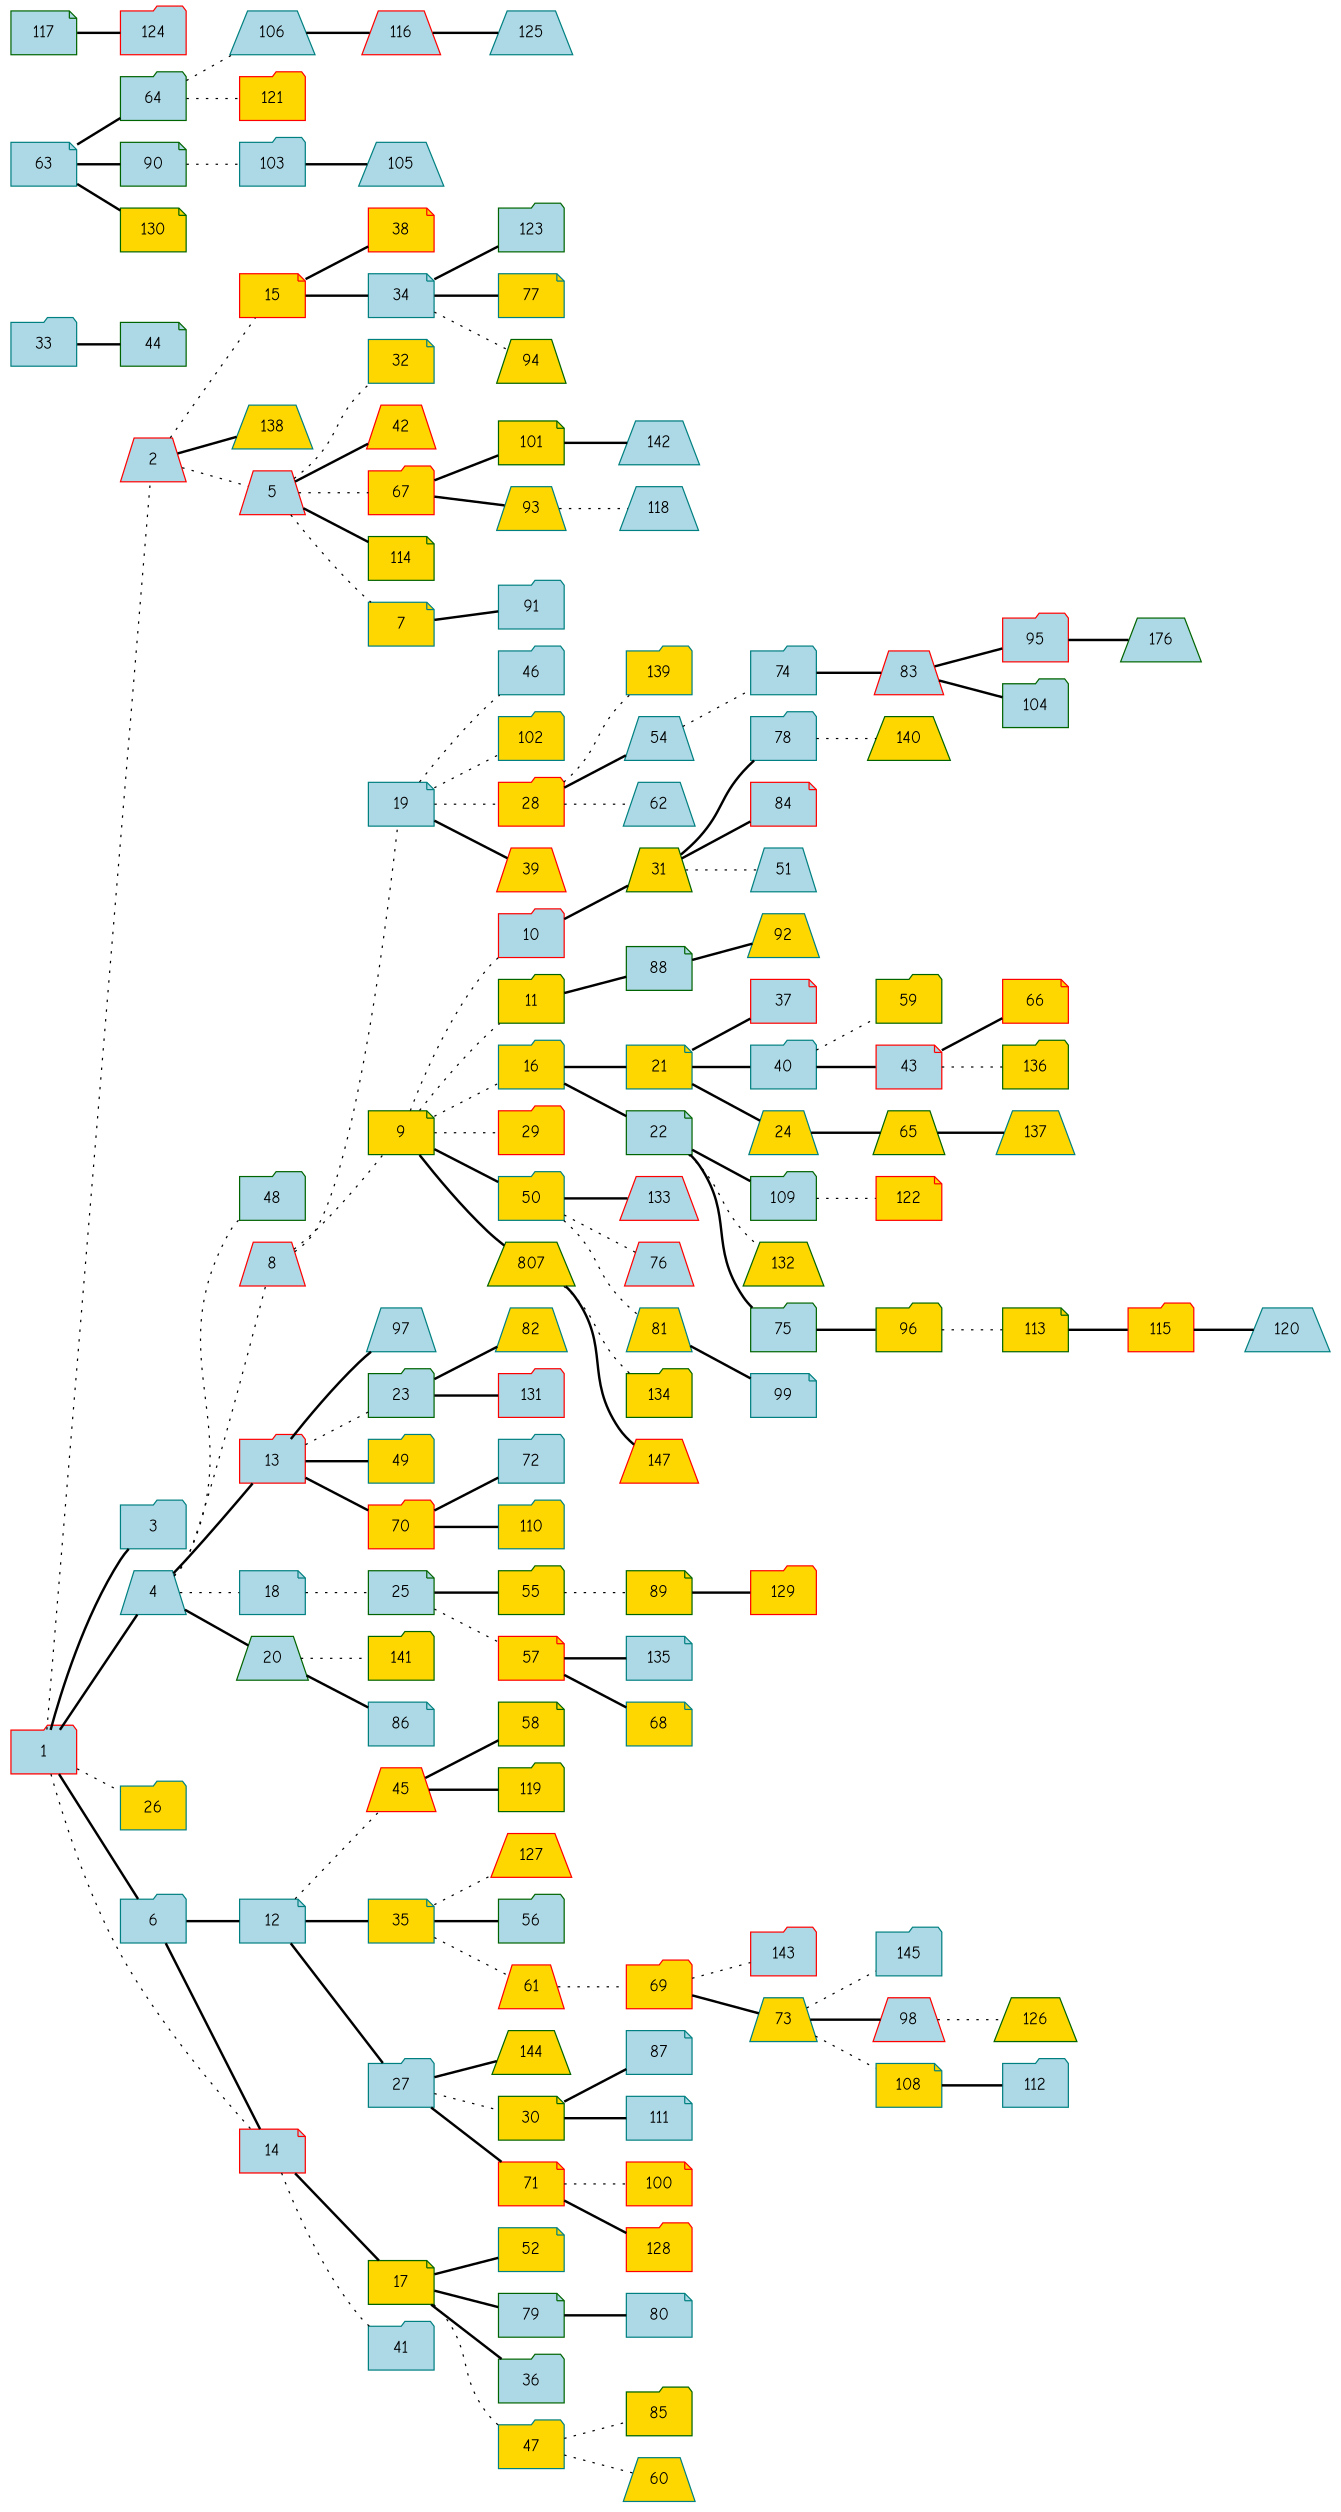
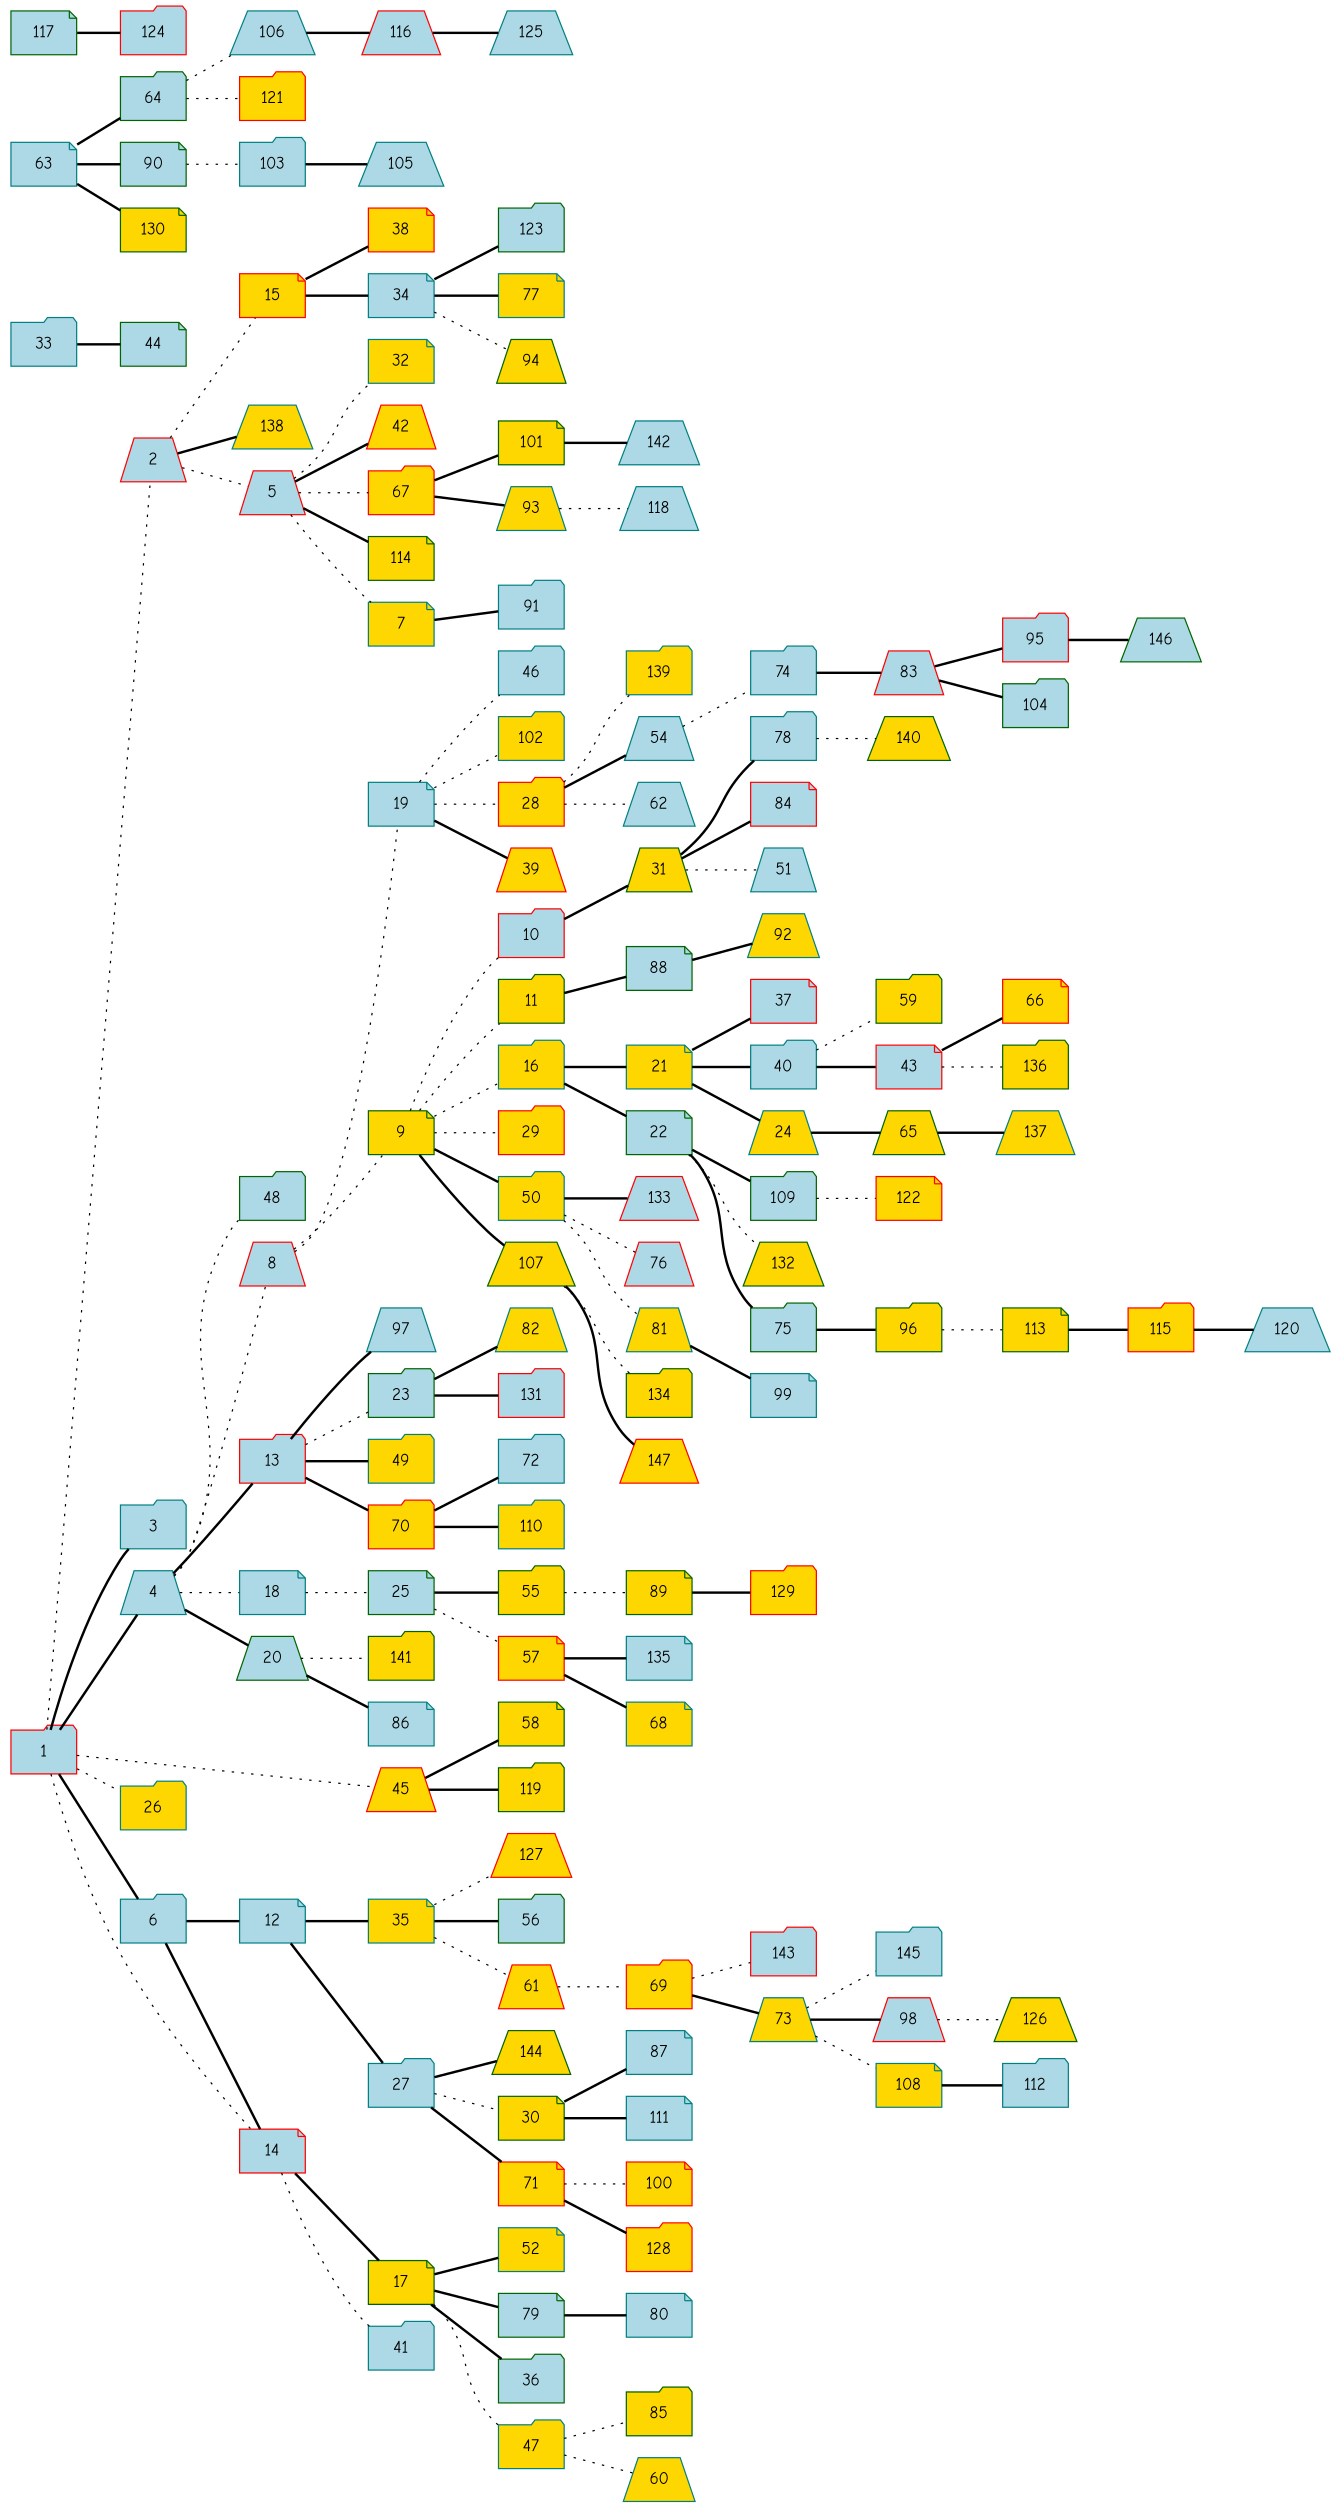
(1161, 640) -> (1161, 640)
(531, 1264) -> (531, 1264)
(337, 1855) -> (226, 1771)
